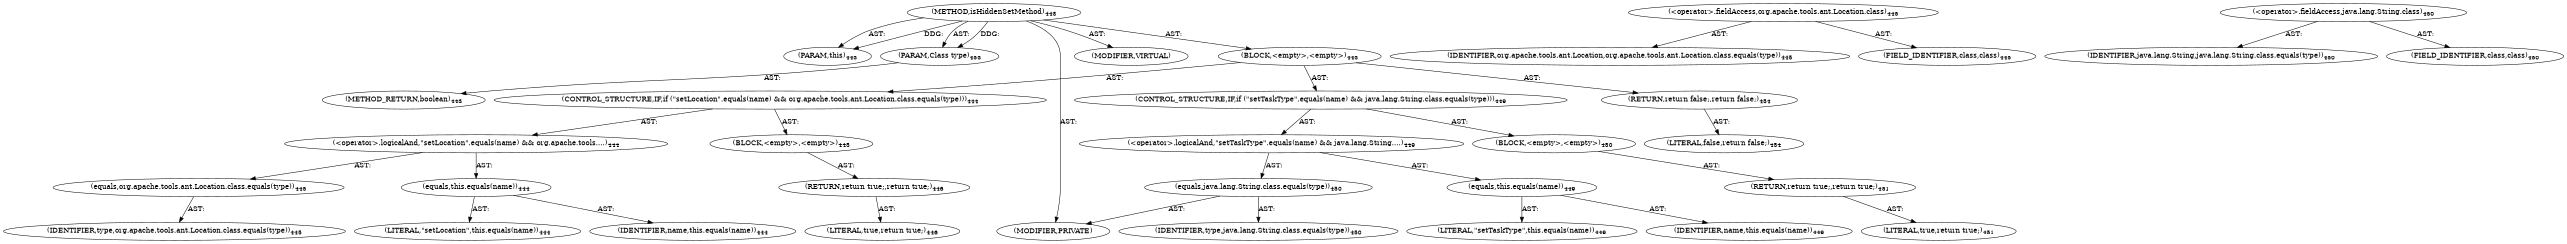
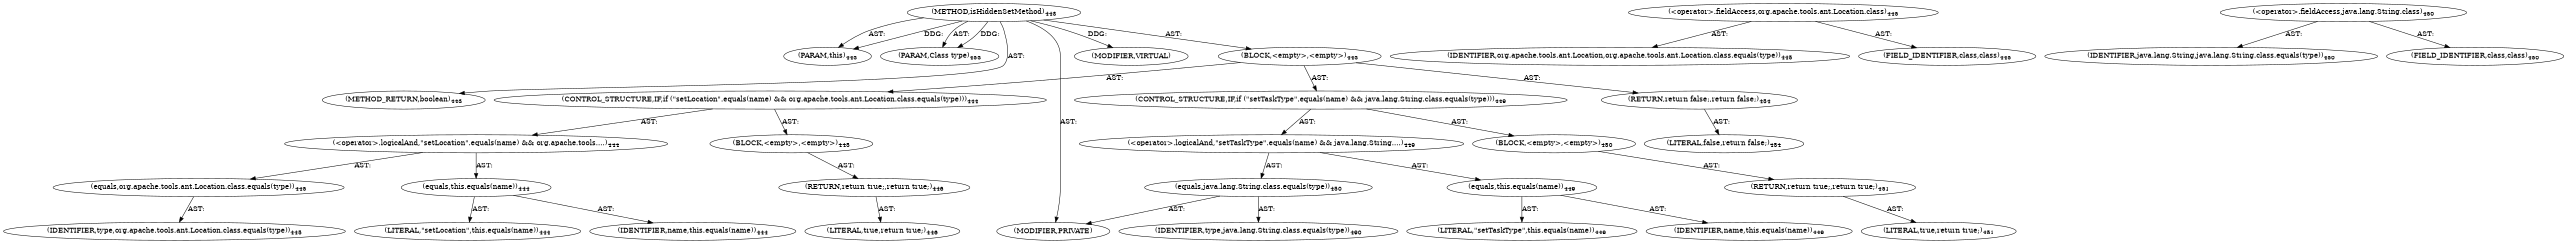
(1099, 34) -> (1099, 34)
(682, 79) -> (758, 84)
(1356, 231) -> (1356, 231)
